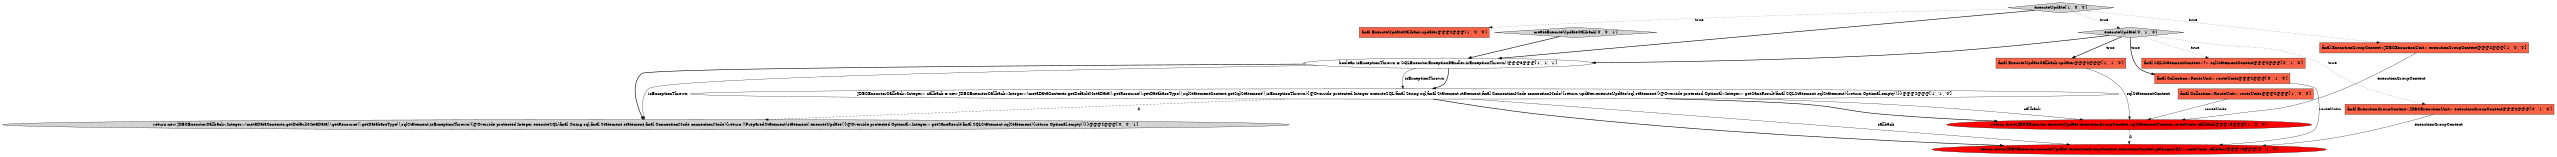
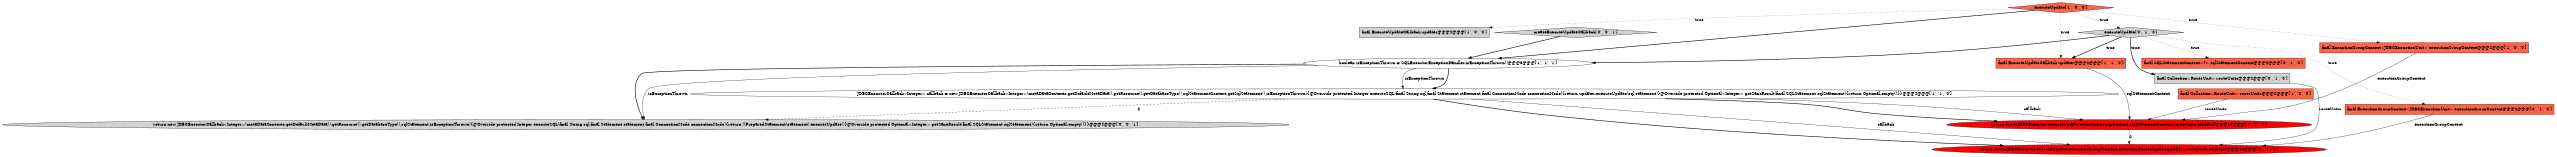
(2061, 8) -> (2061, 8)
(1424, 32) -> (1424, 32)
none -> (2061, 34)
(2222, 79) -> (2222, 79)
